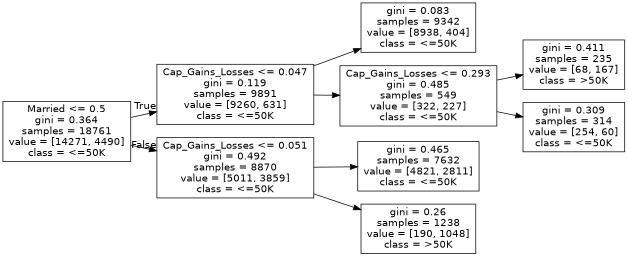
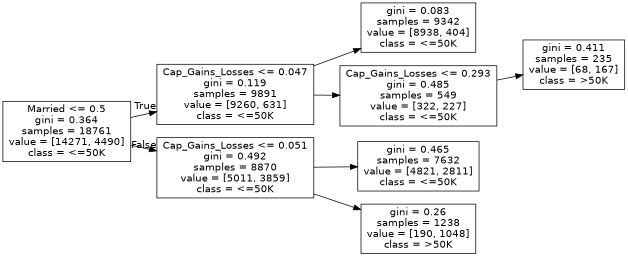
(574, 127) -> none
